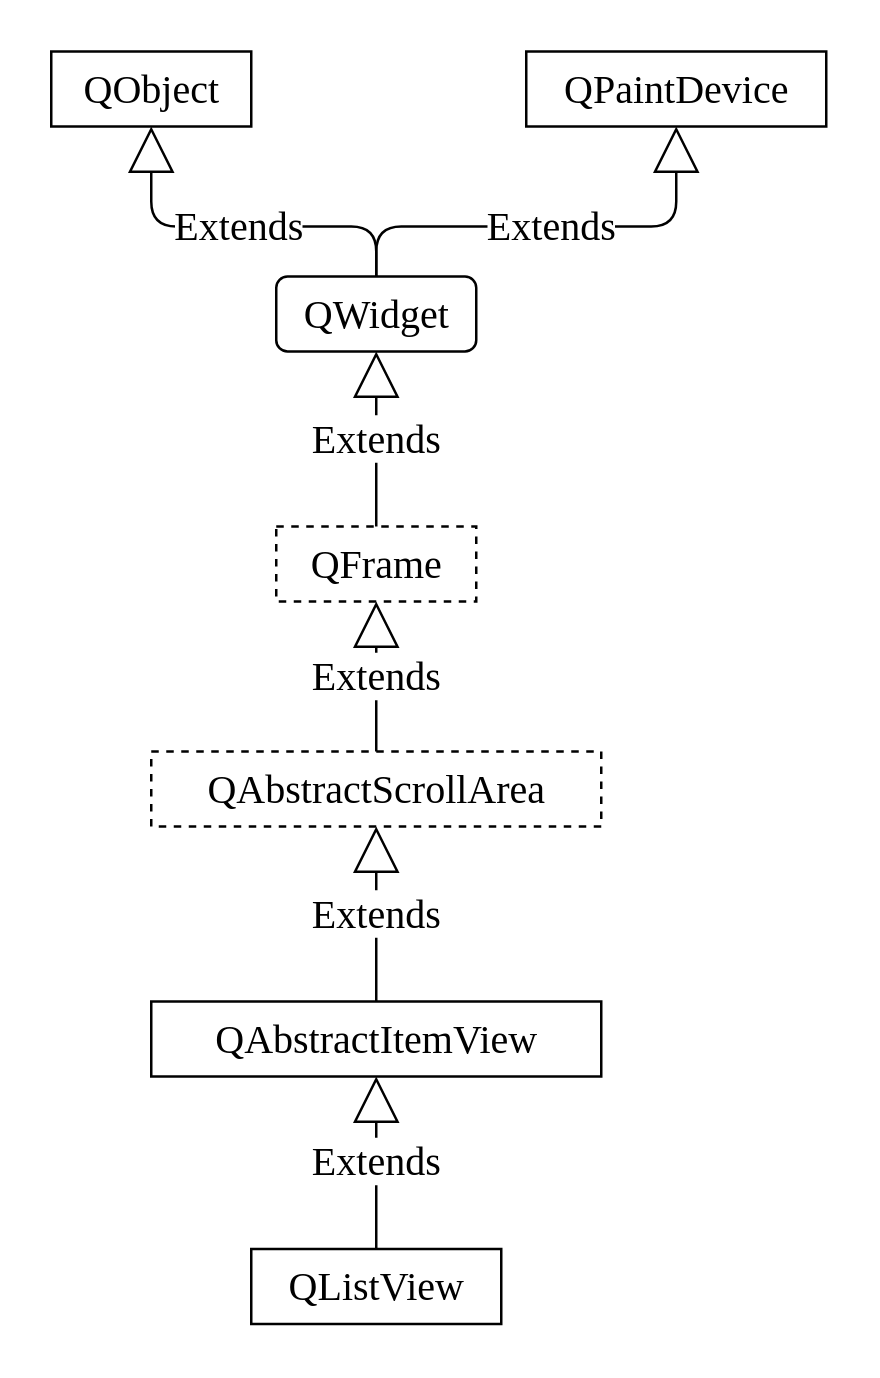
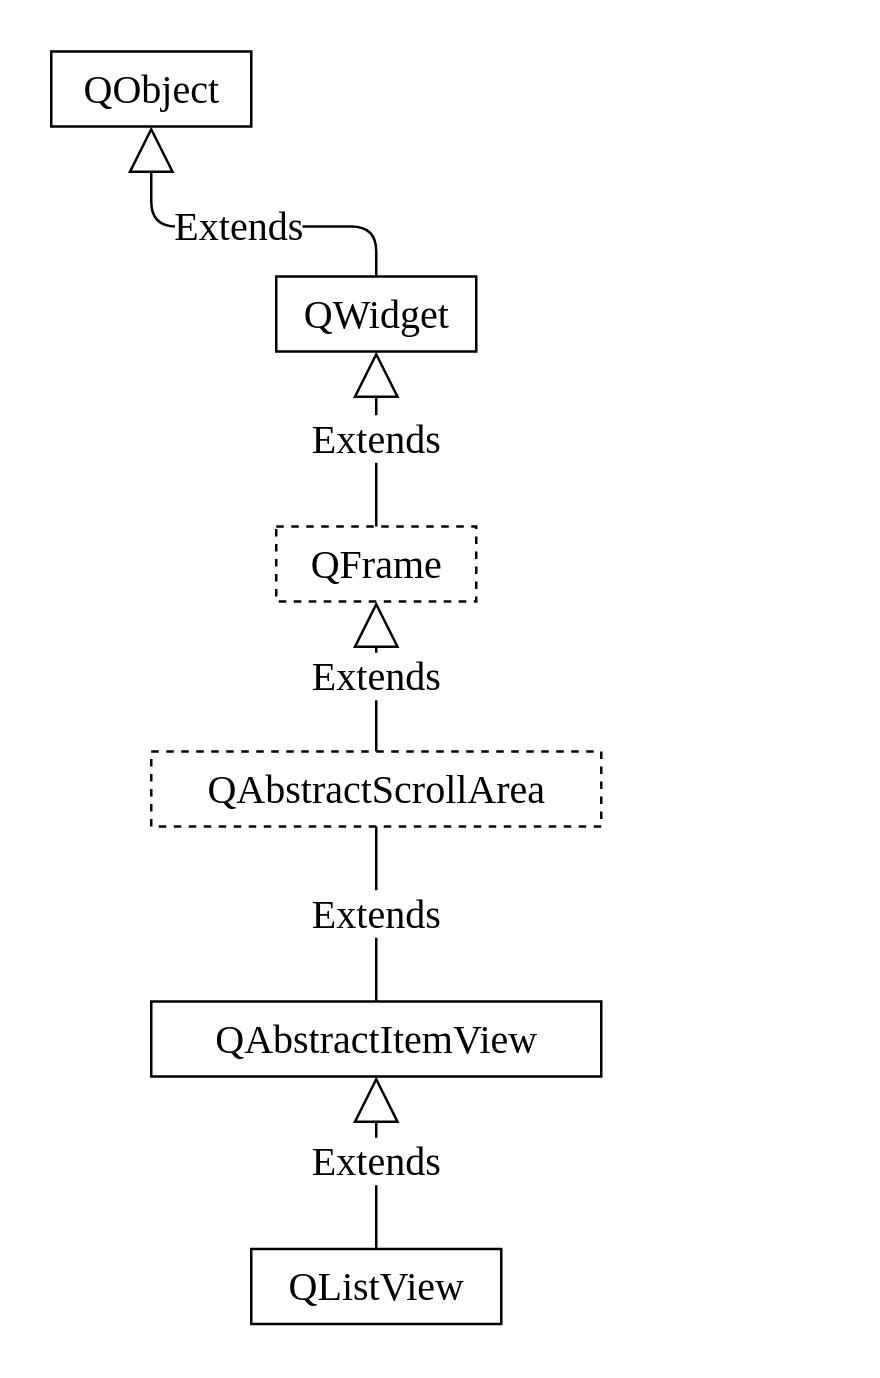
(676, 89) -> none
(614, 226) -> none
(376, 314) -> (376, 314)
(376, 873) -> (376, 851)
